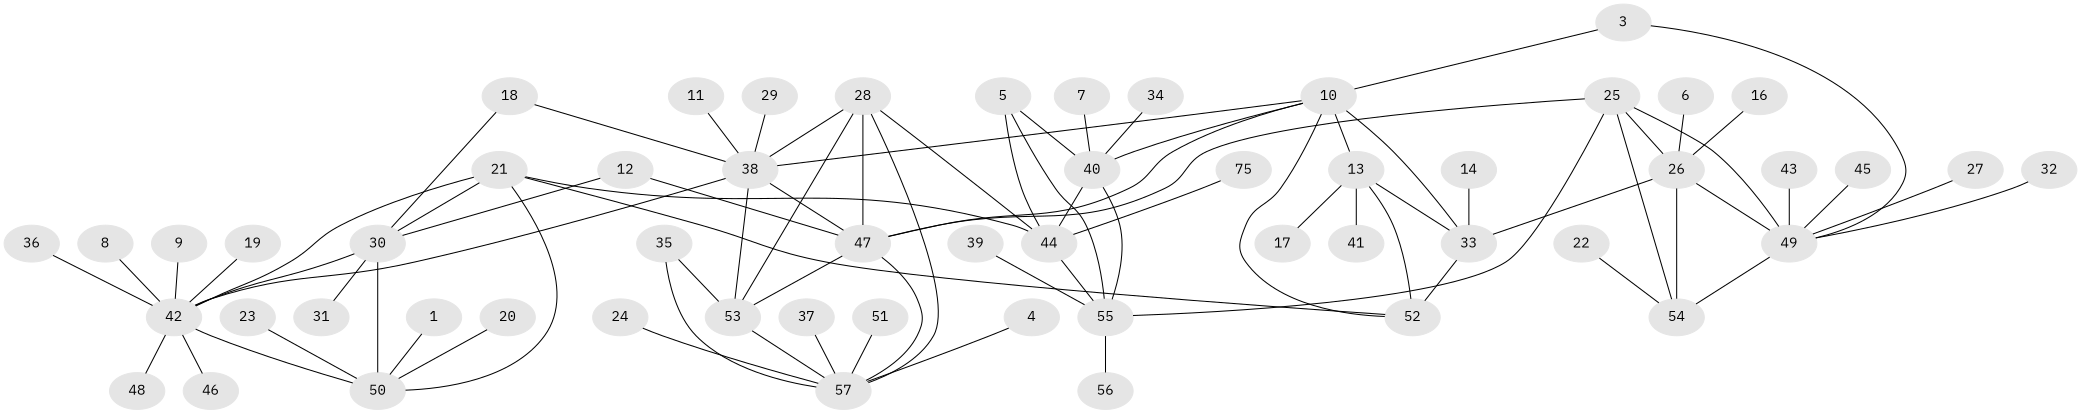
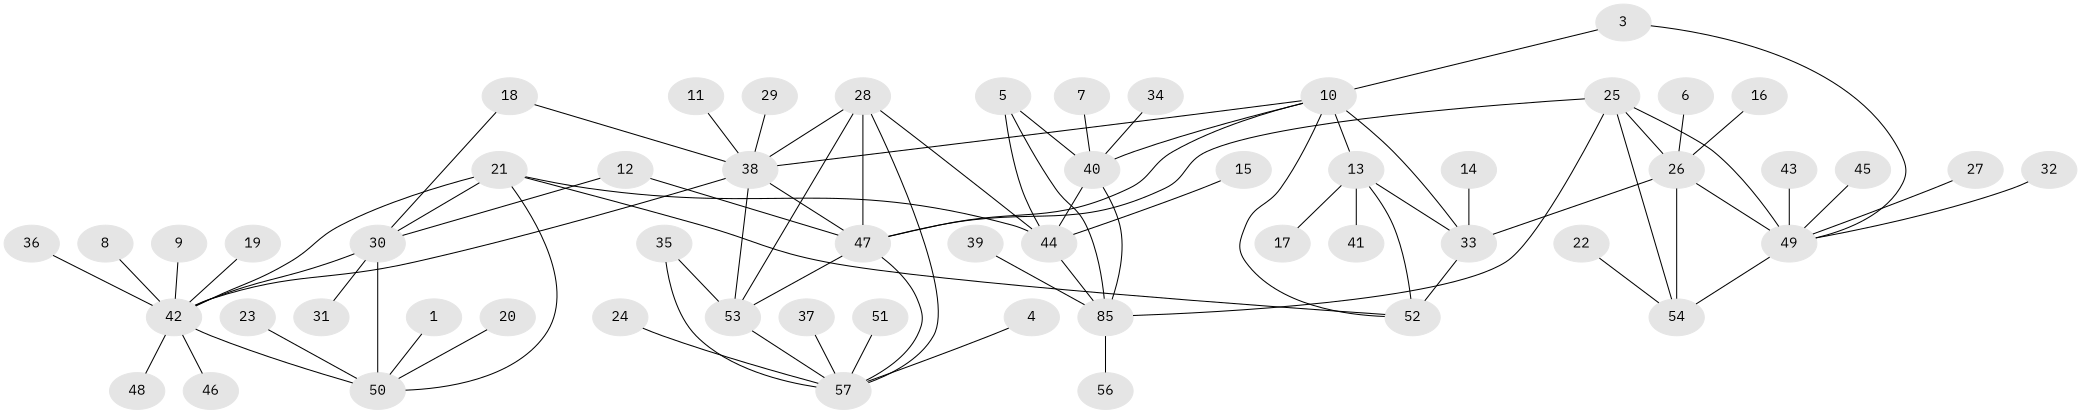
(1244, 170) -> (1244, 170)
(1106, 317) -> (1106, 317)
